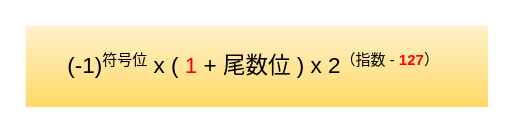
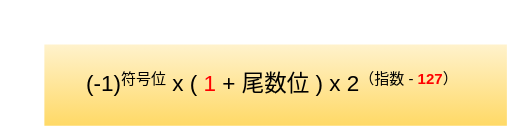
(257, 66) -> (276, 85)
